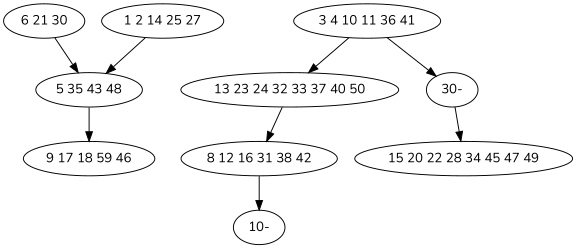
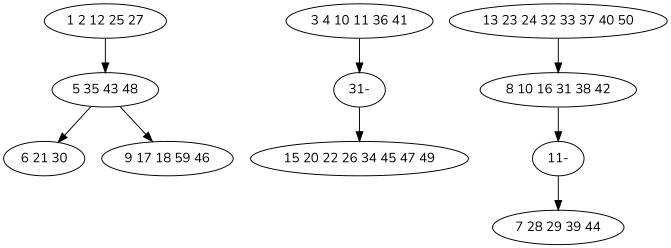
(163, 21) -> (105, 21)
(64, 51) -> (78, 121)
(332, 52) -> none
(452, 90) -> (360, 90)
(259, 159) -> (558, 90)
(464, 159) -> (360, 159)
(259, 227) -> (558, 159)
none -> (558, 227)
